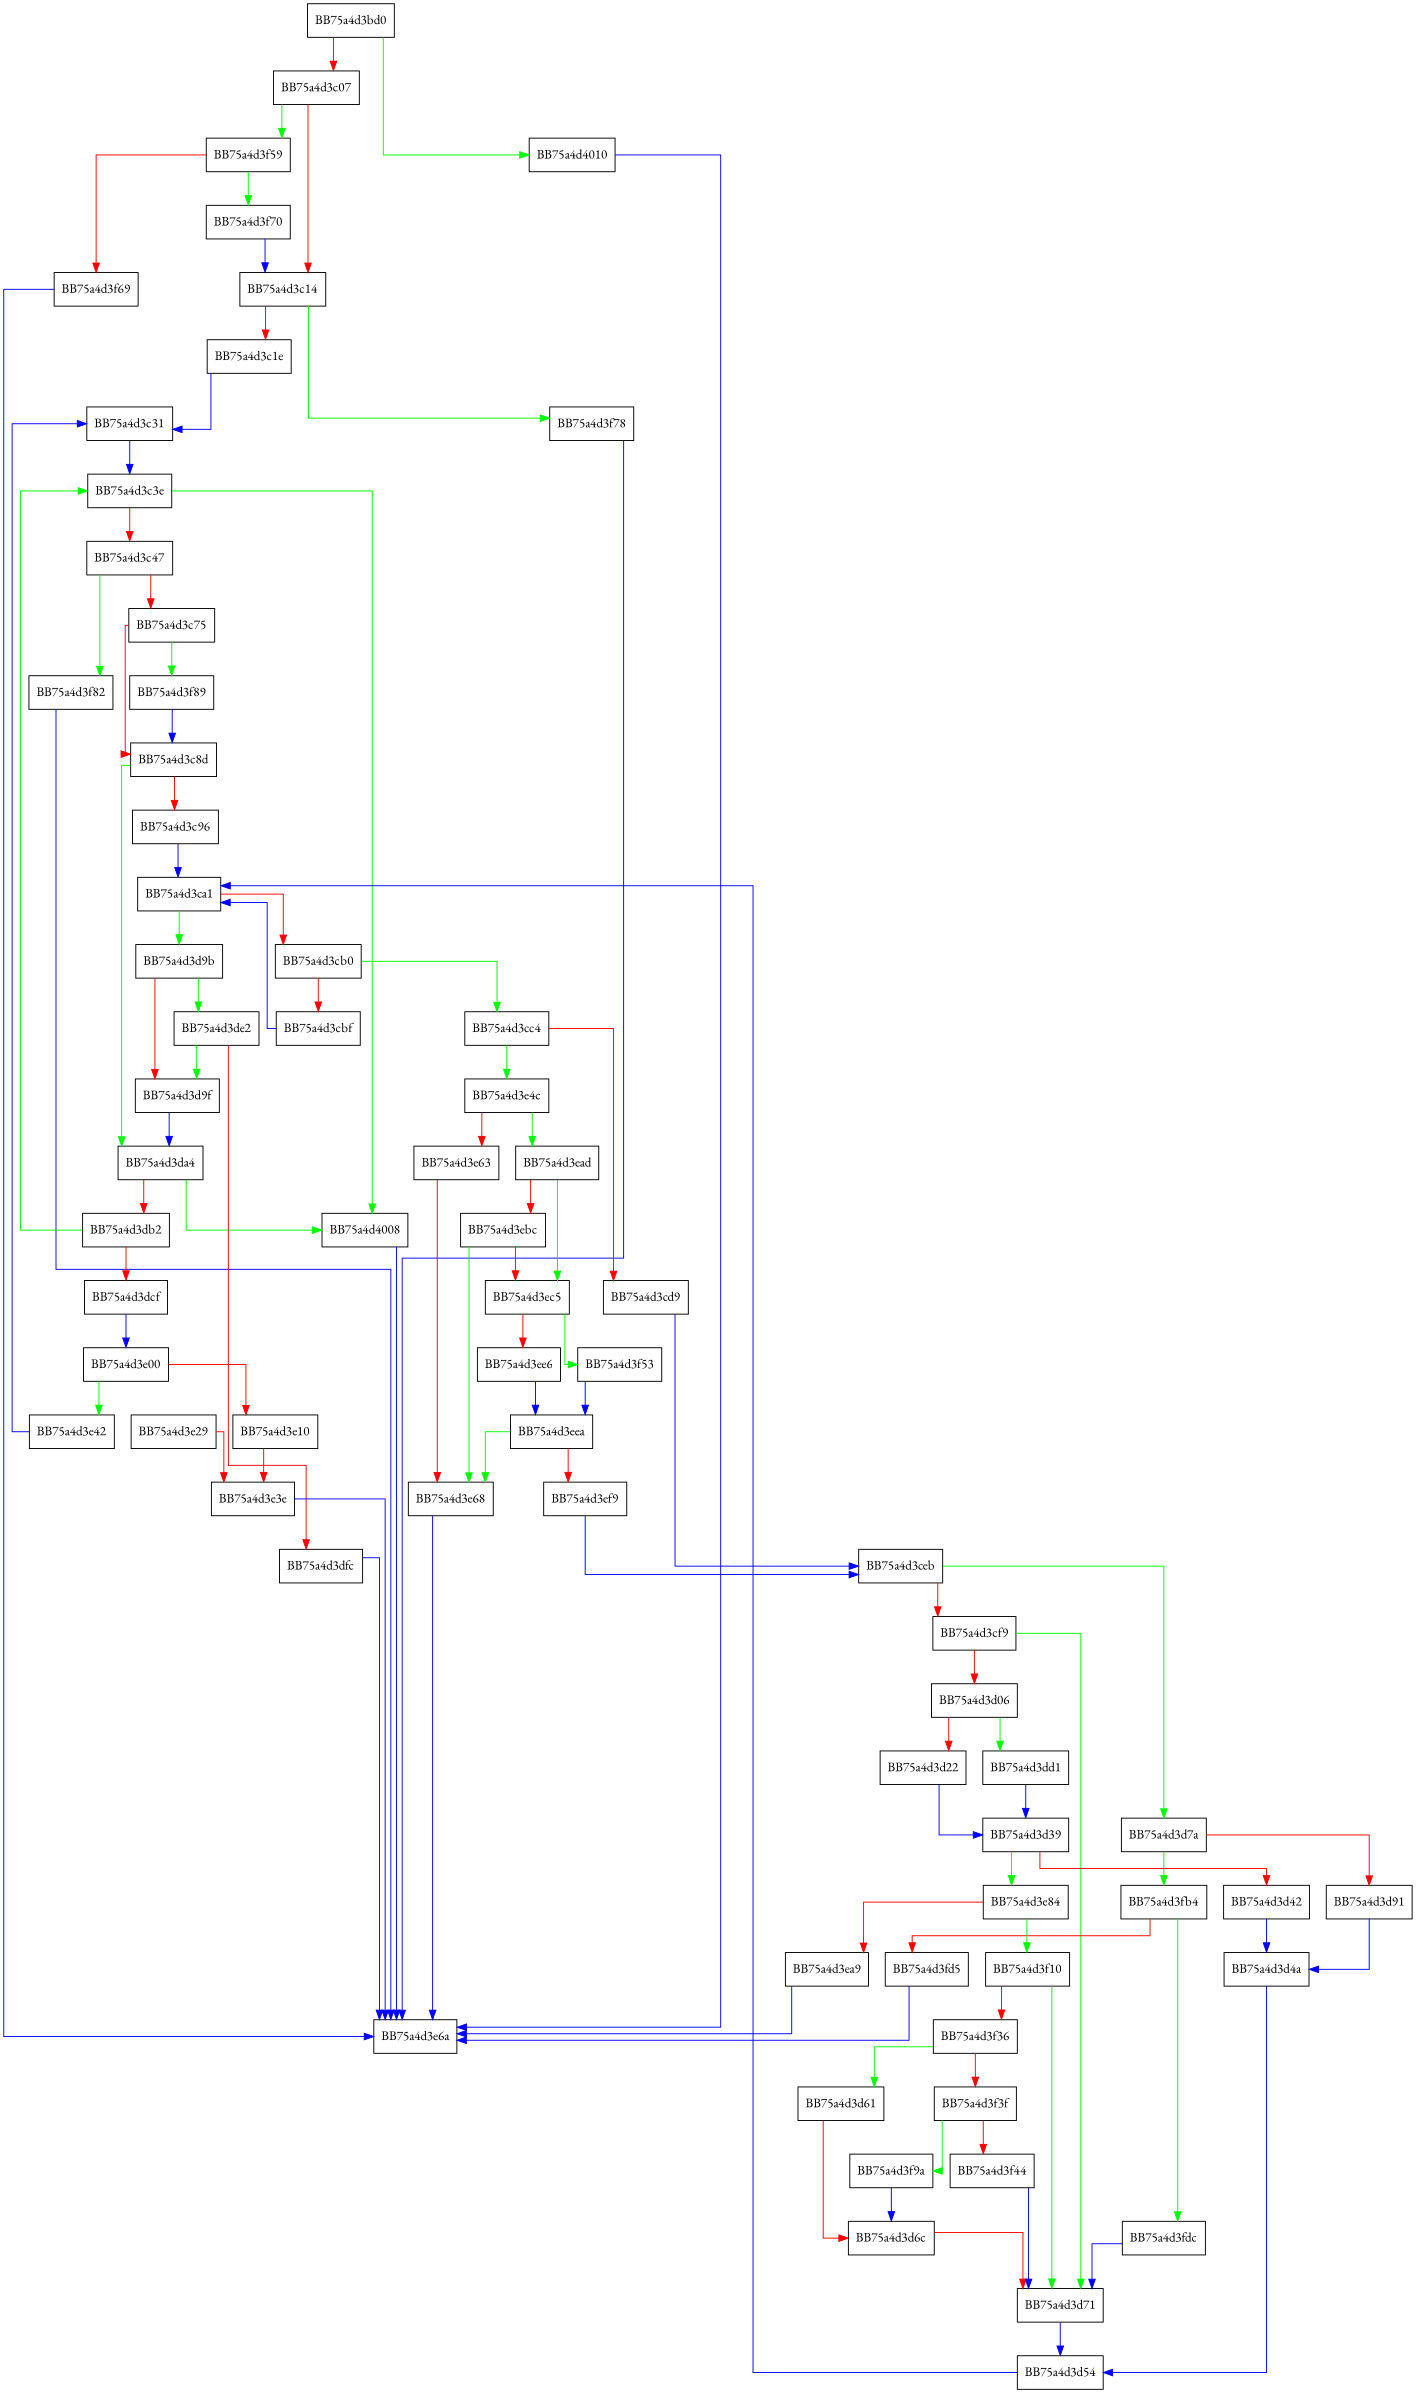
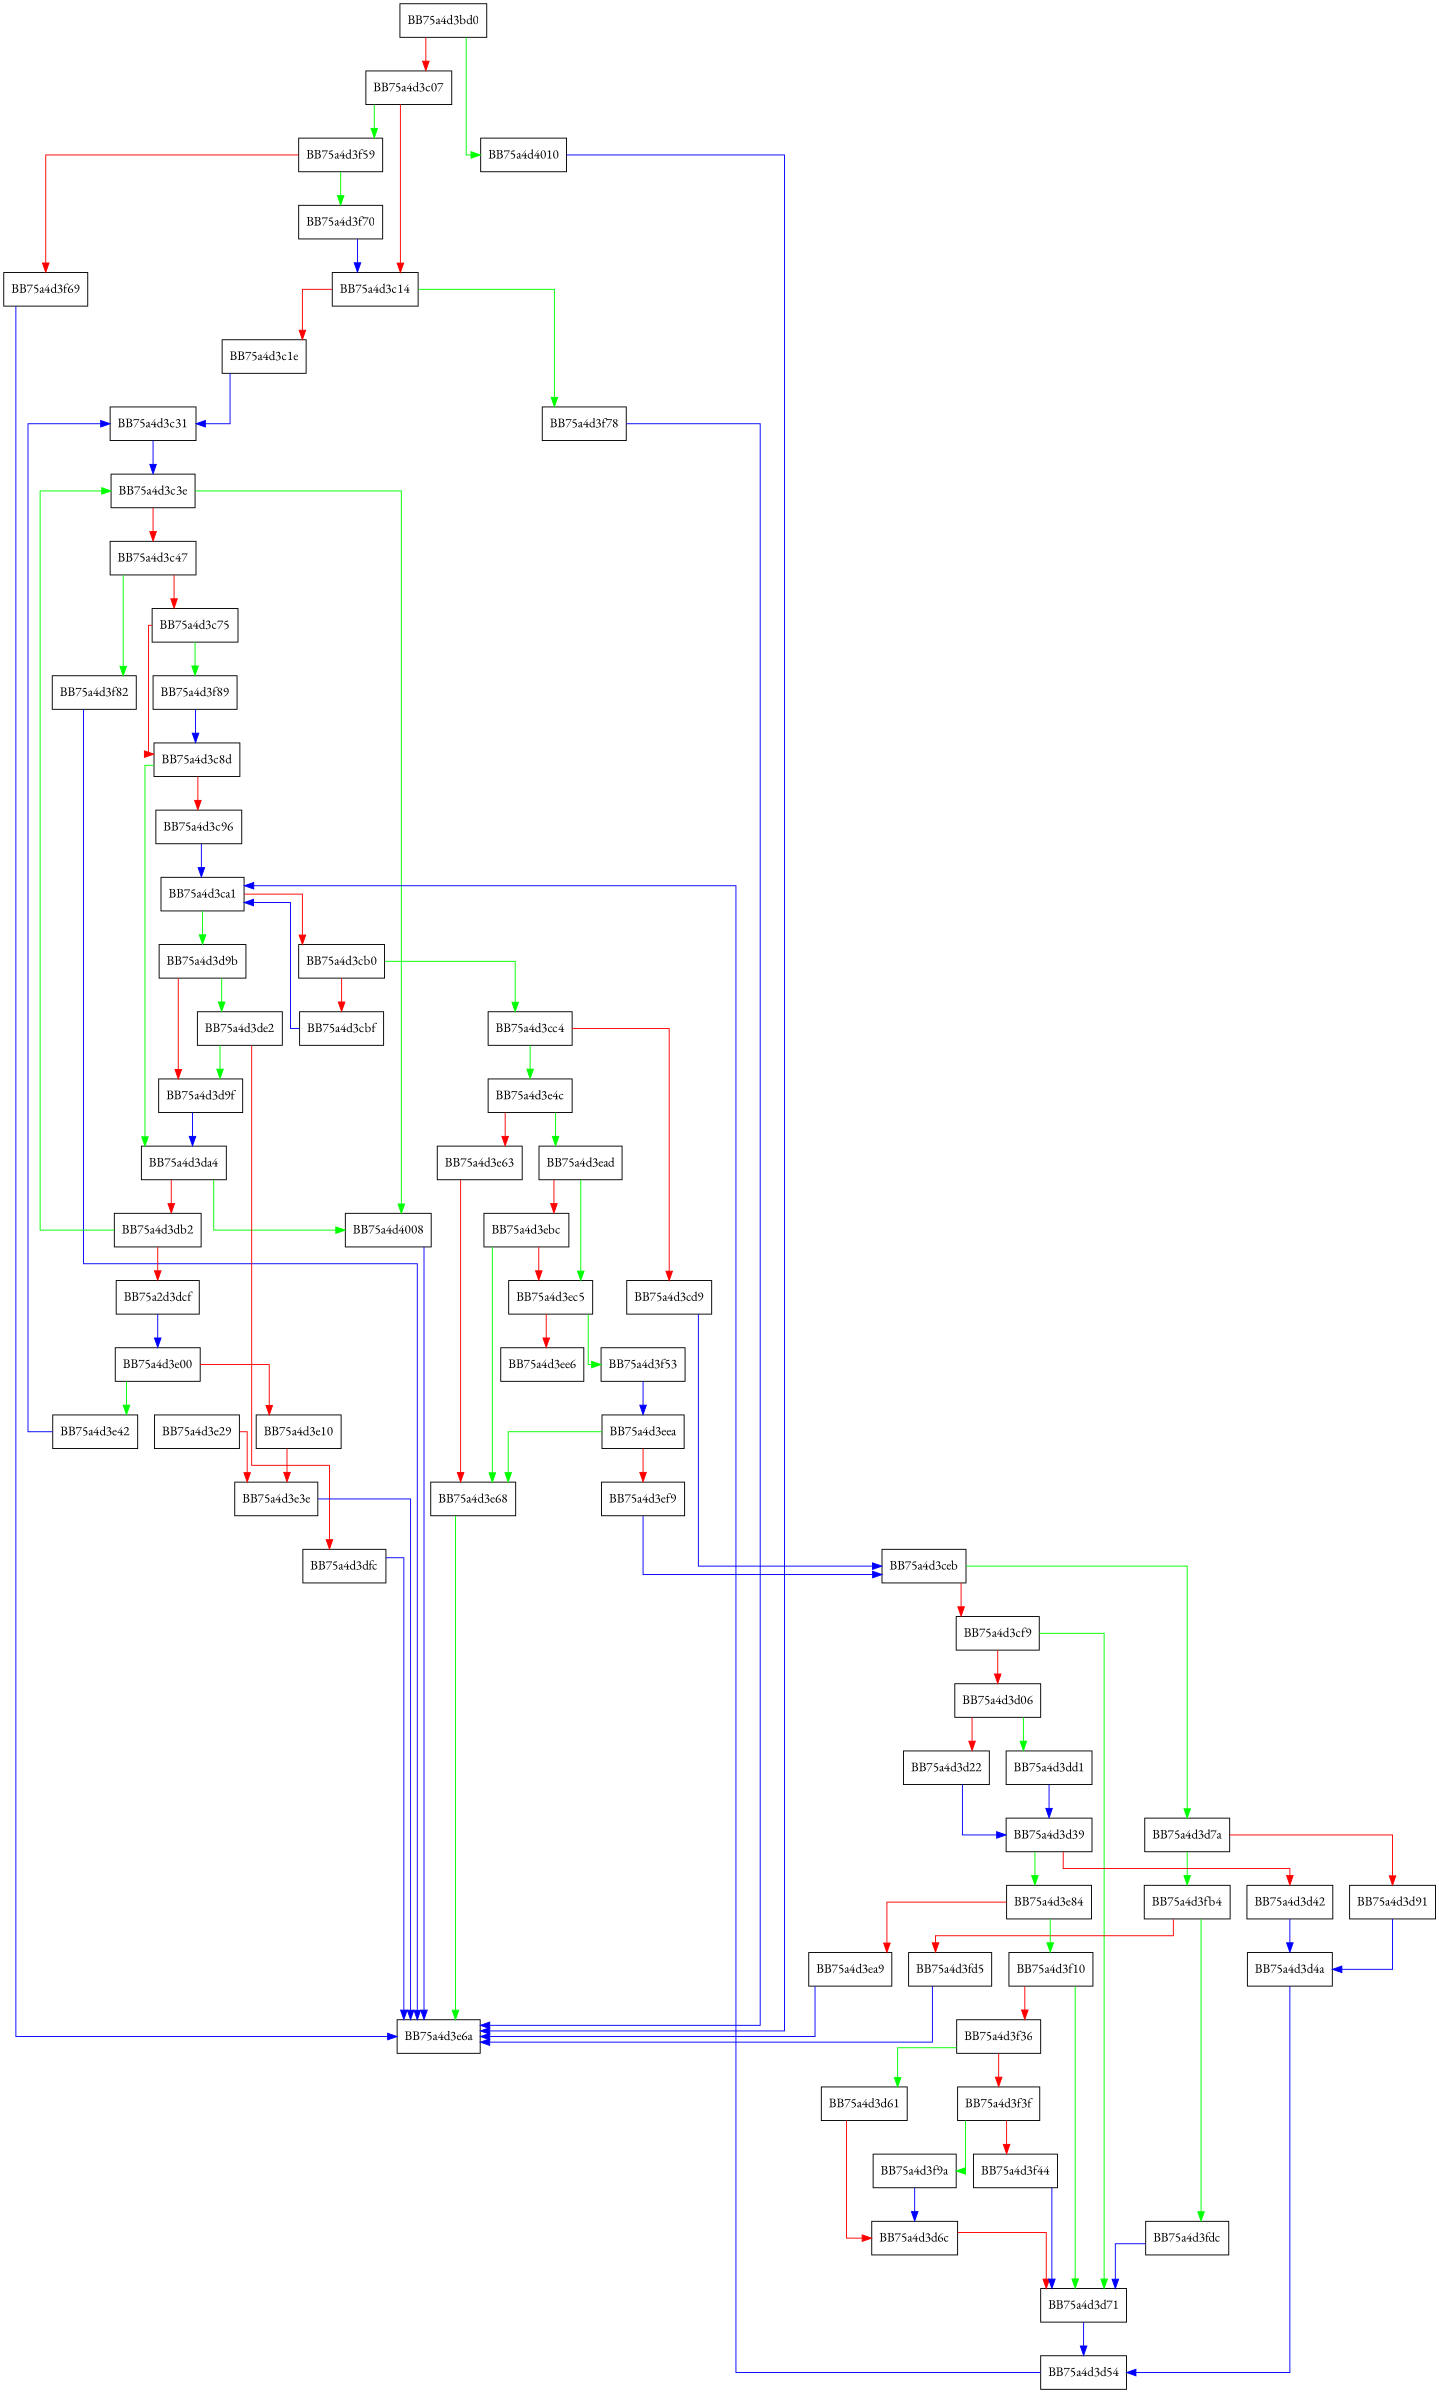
(126, 1297) -> (158, 1297)
(536, 1393) -> none
(433, 1763) -> (455, 1763)
